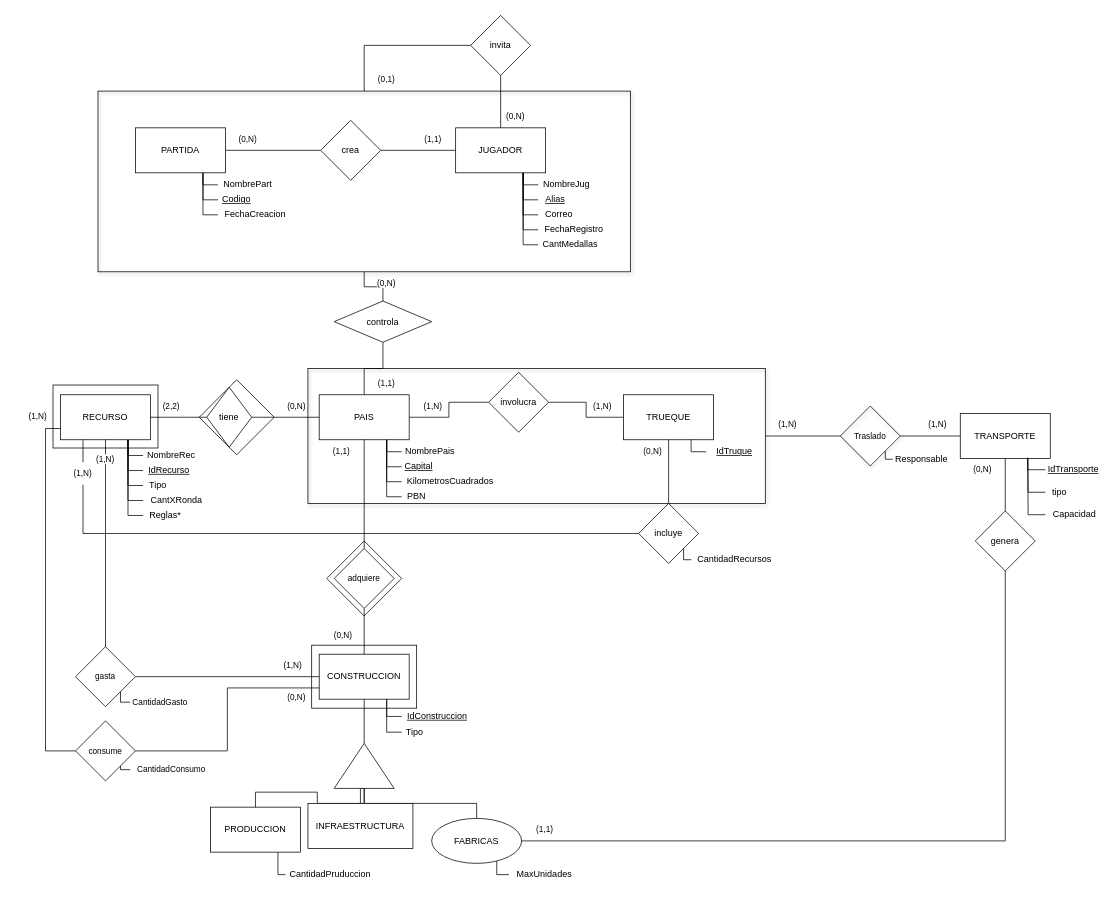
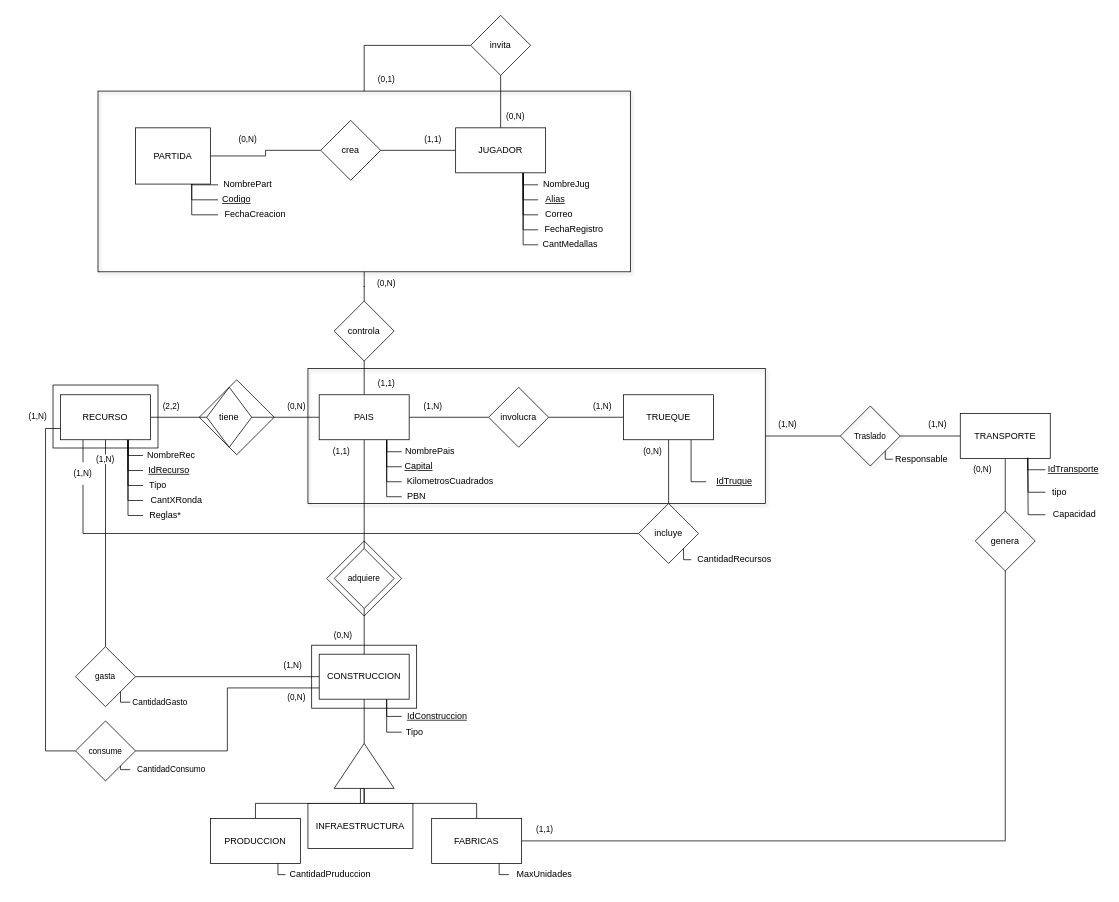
(180, 150) -> (173, 156)
(383, 322) -> (364, 331)
(519, 402) -> (519, 417)
(735, 452) -> (735, 482)
(255, 830) -> (255, 841)
(477, 841) -> (477, 841)
